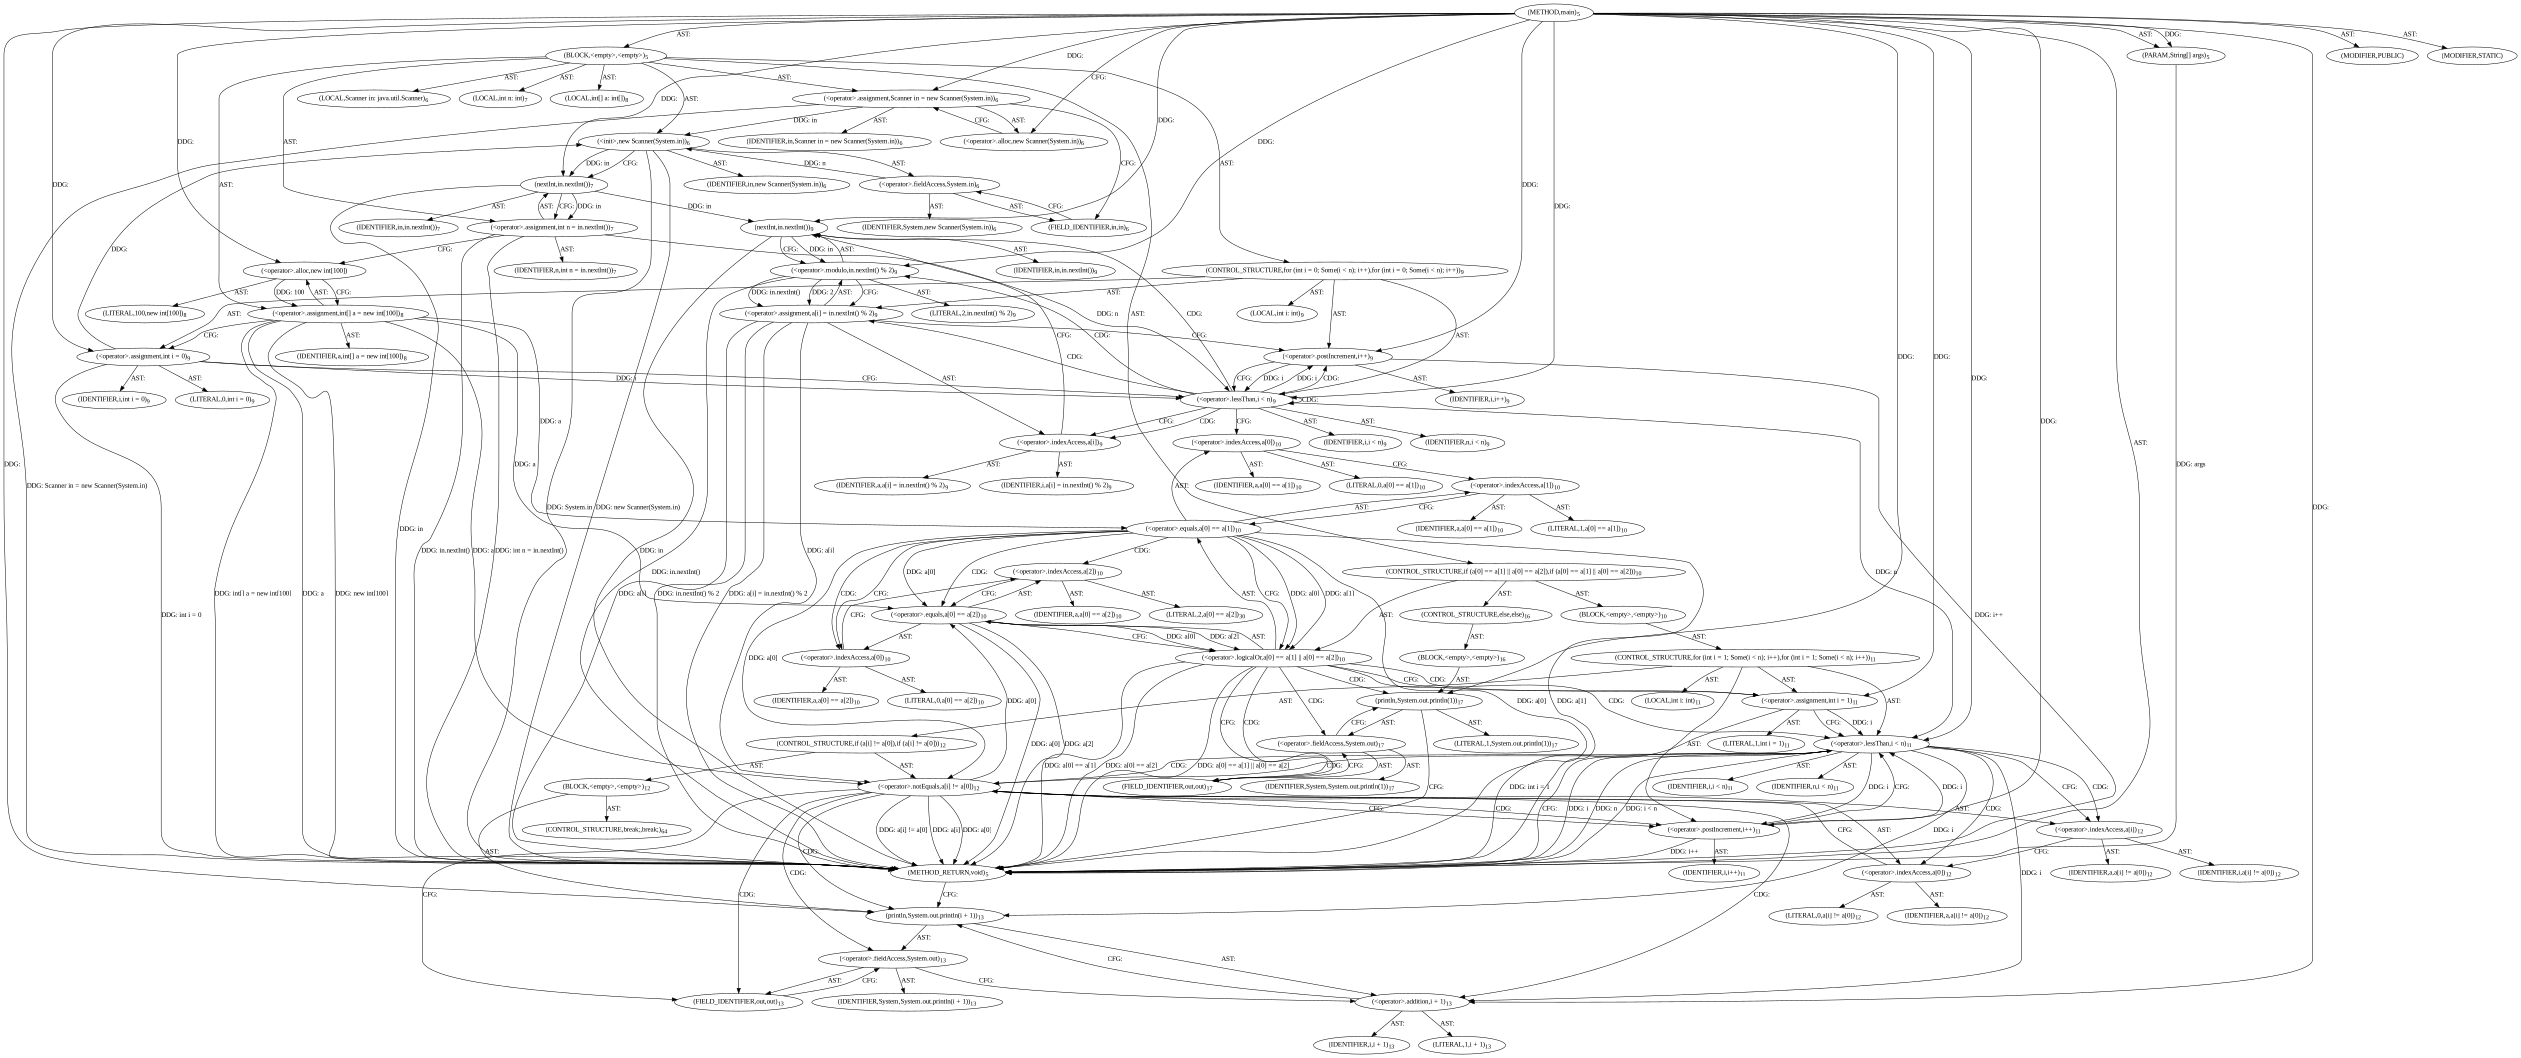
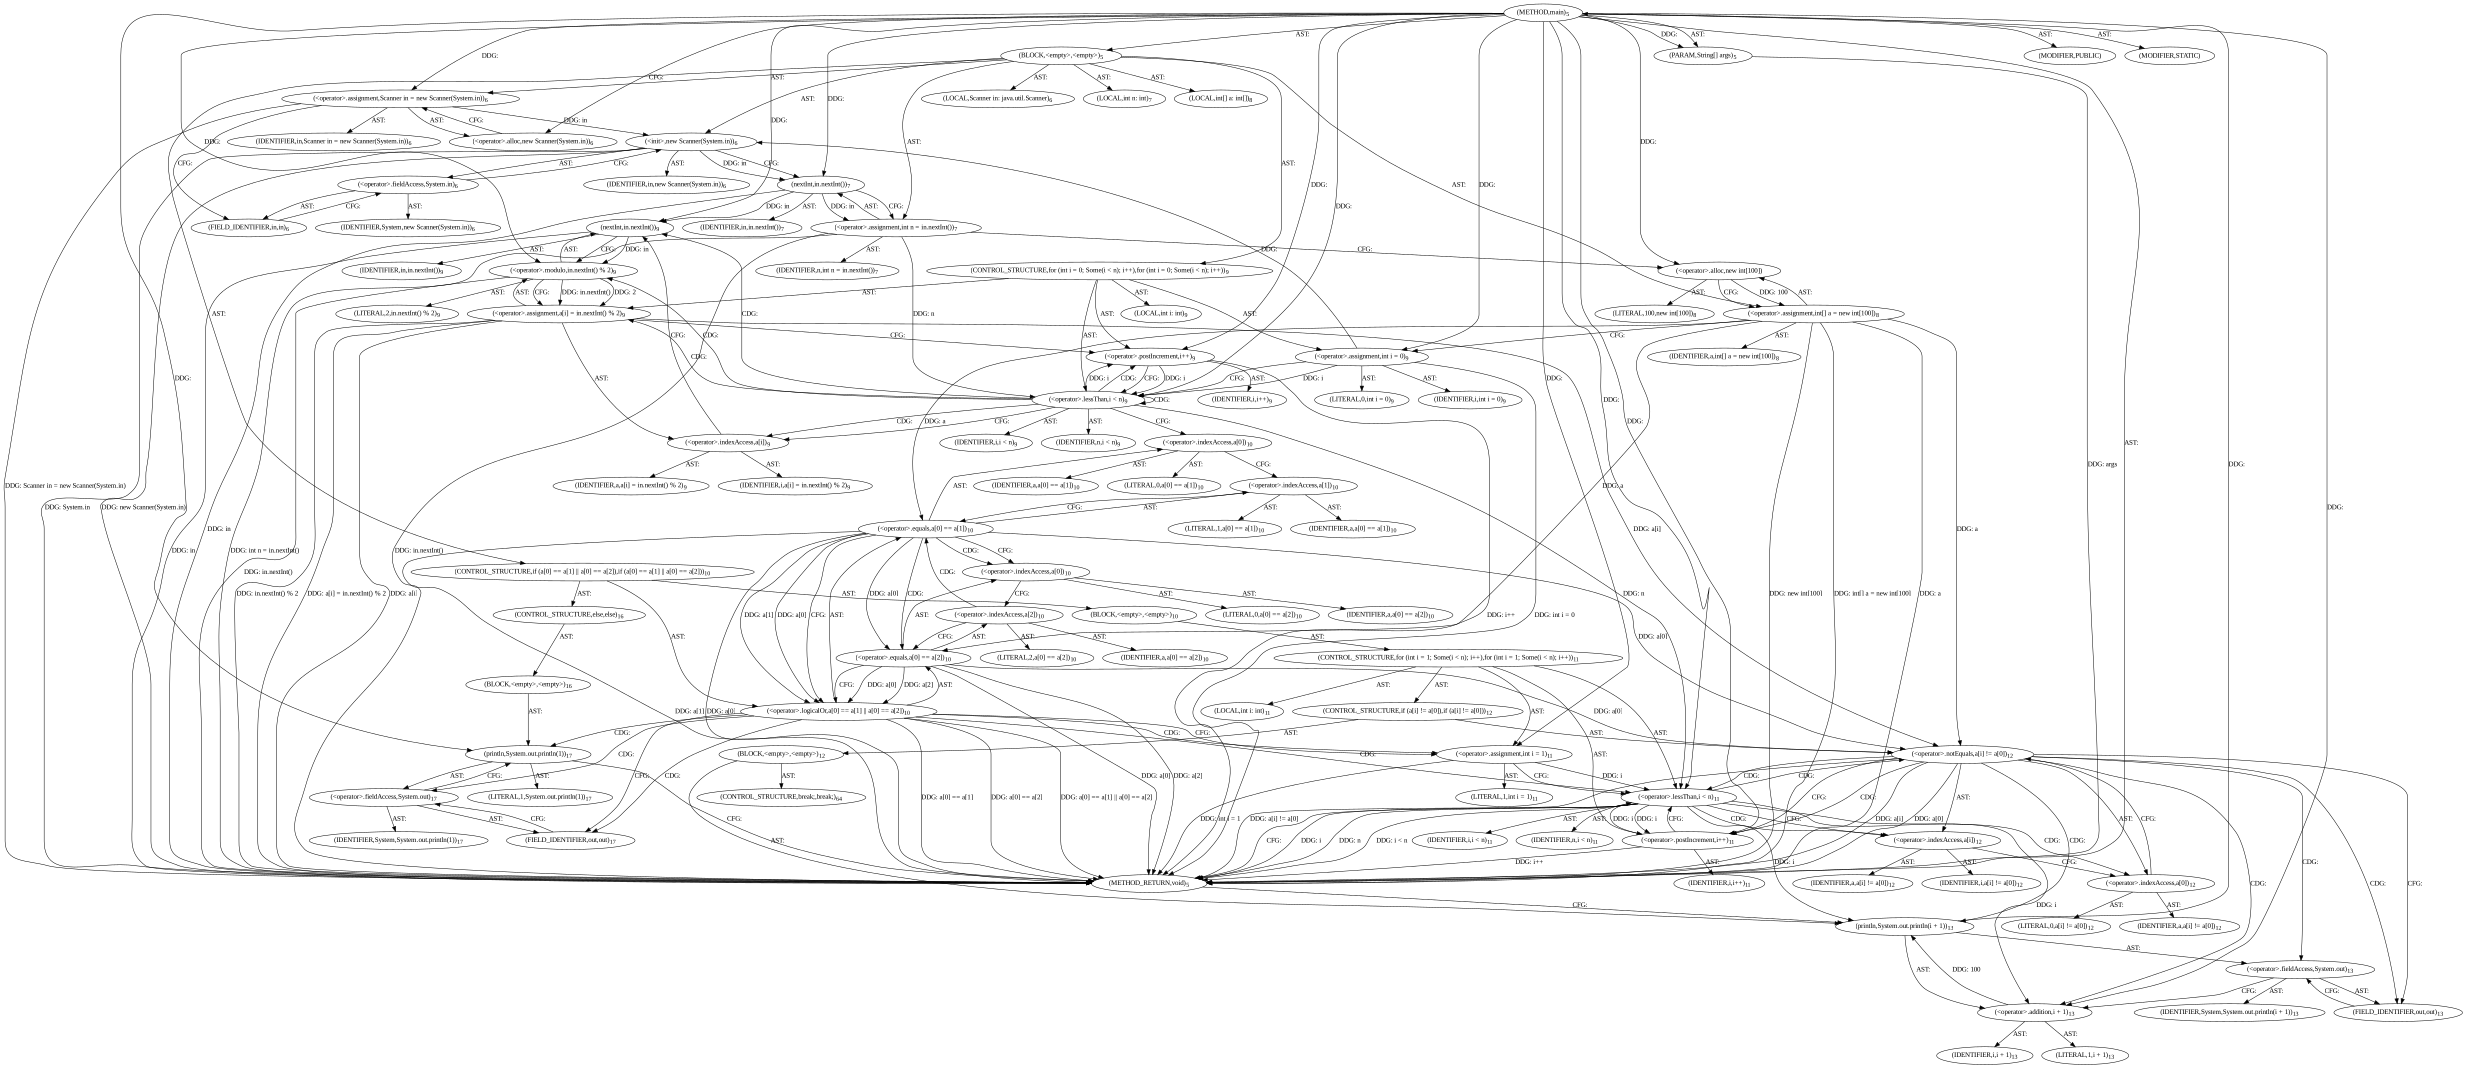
(4, 115) -> (2229, 280)
(815, 163) -> (622, 163)
(1128, 550) -> (941, 583)
(1243, 614) -> (1074, 657)
(1006, 704) -> (1424, 673)
(1116, 959) -> (1967, 970)
